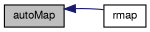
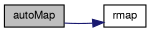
(90, 9) -> (78, 23)
